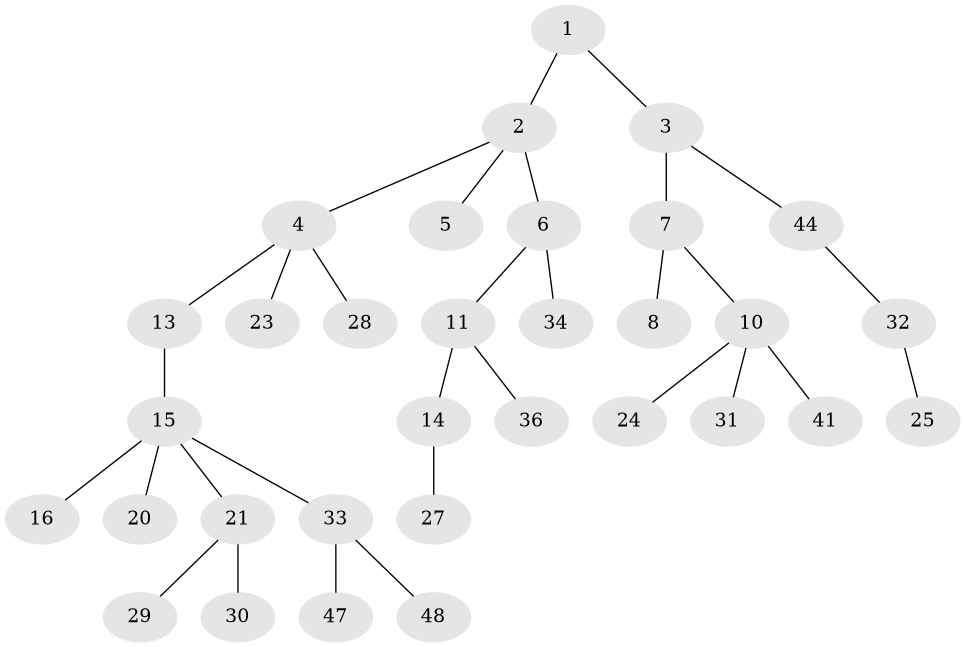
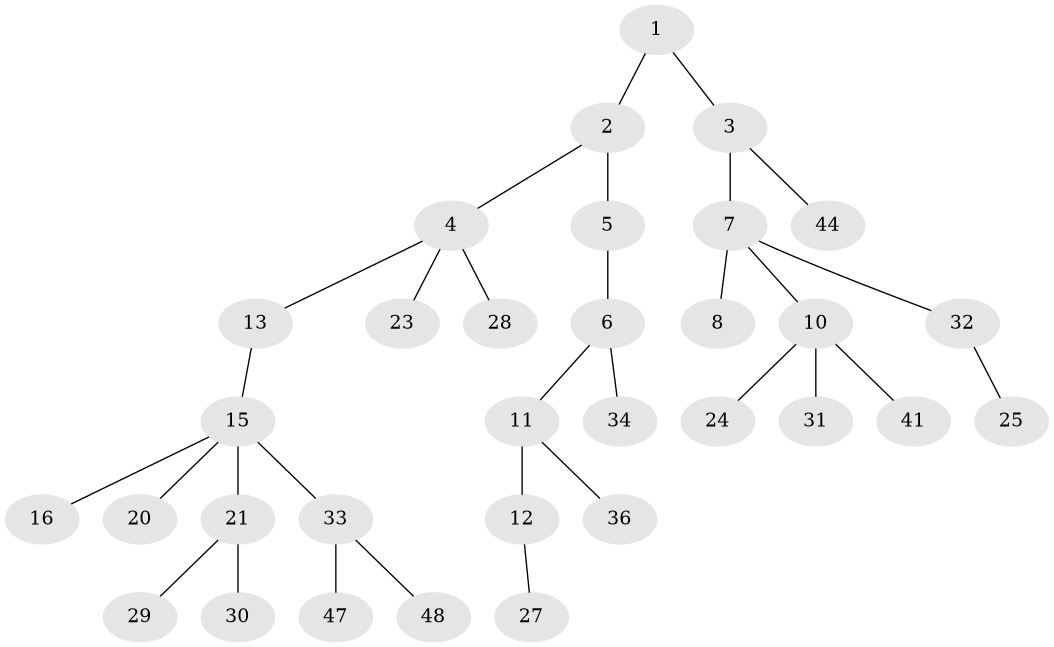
(532, 177) -> (608, 275)
(853, 275) -> (845, 277)
(434, 422) -> (522, 519)
